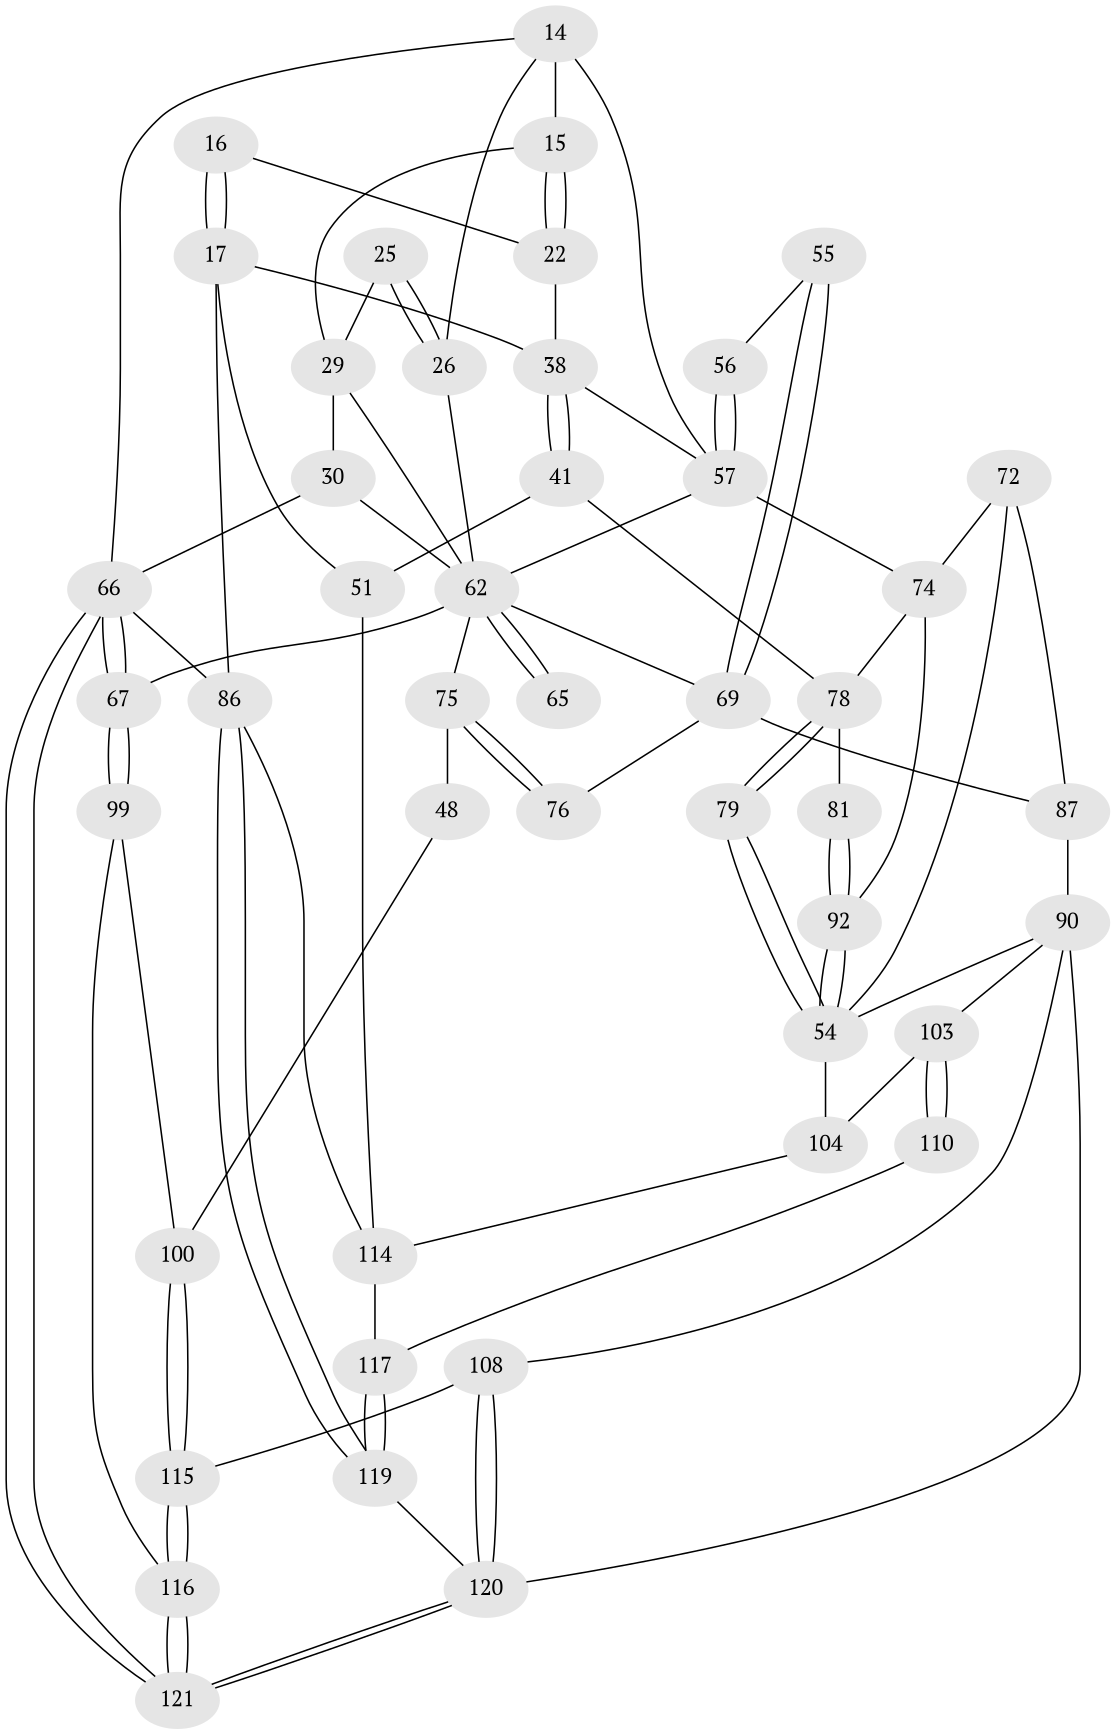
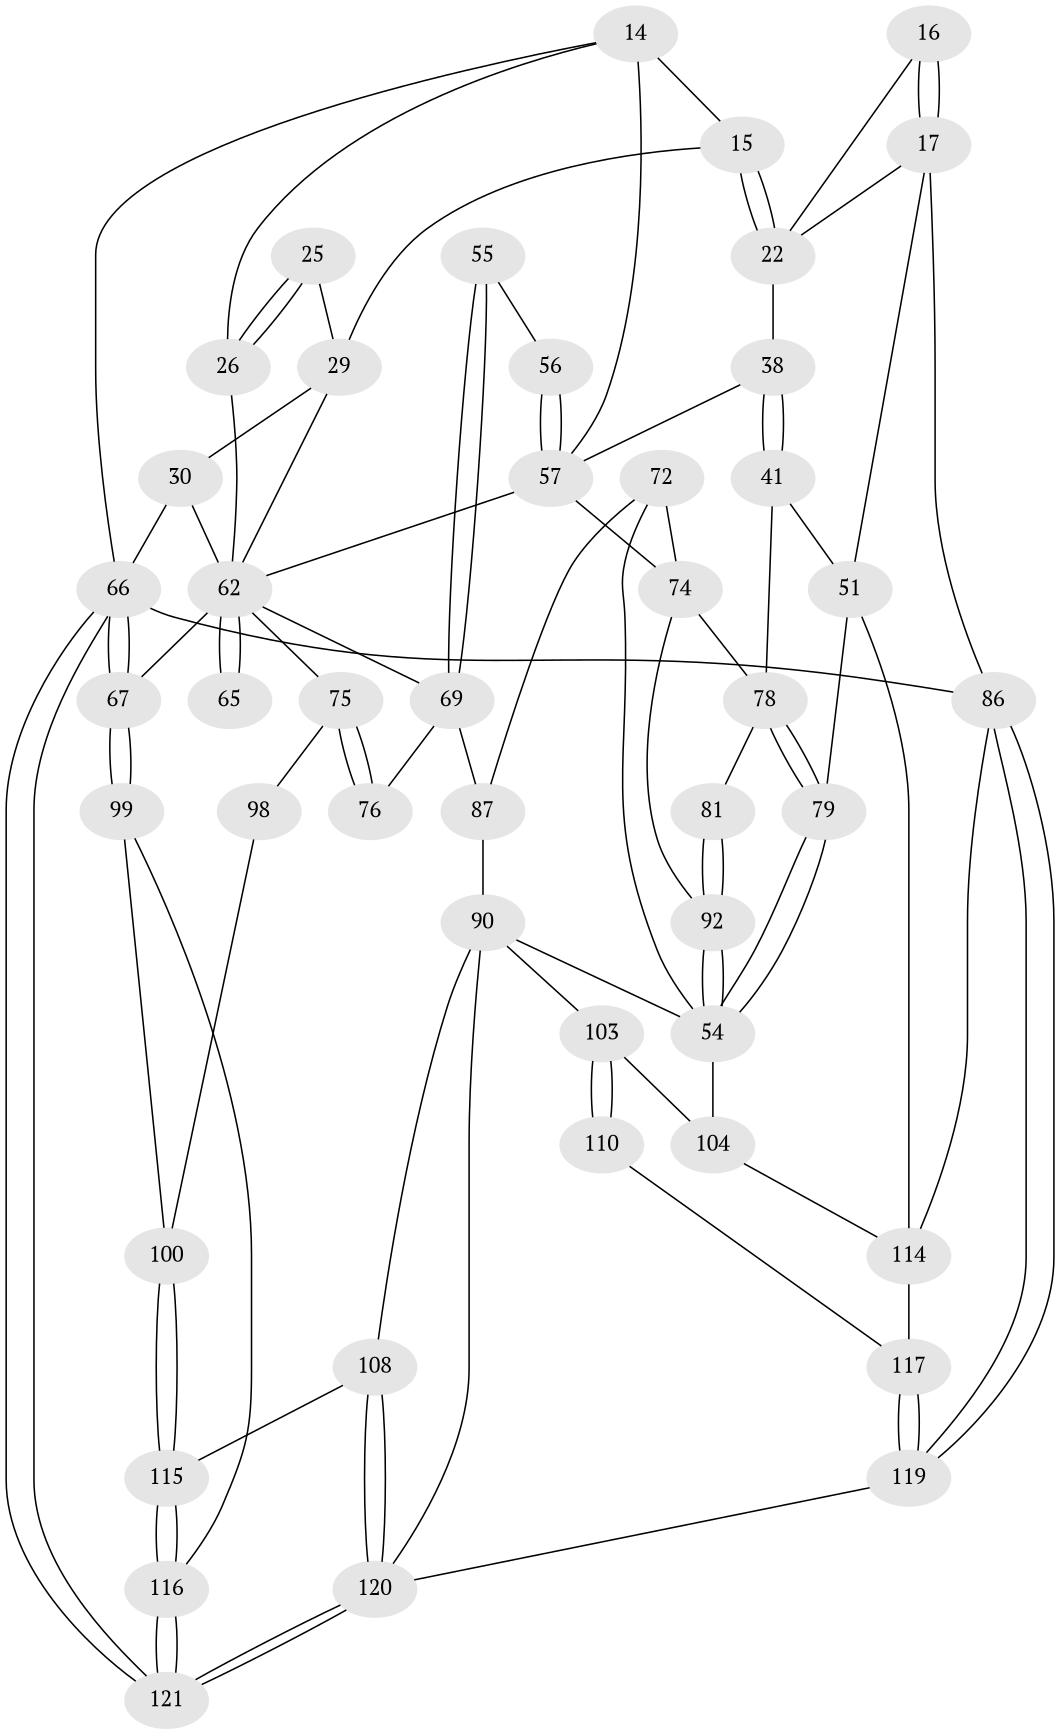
(384, 301) -> (851, 200)
none -> (837, 701)
(447, 812) -> (259, 812)
